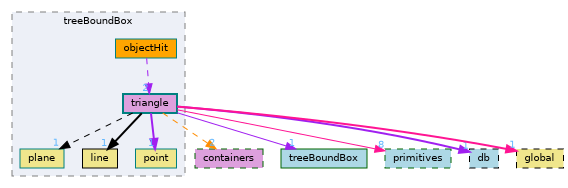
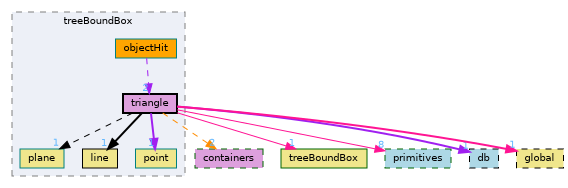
(150, 104) -> (150, 104)
(232, 129) -> (232, 129)
(324, 158) -> (324, 158)
